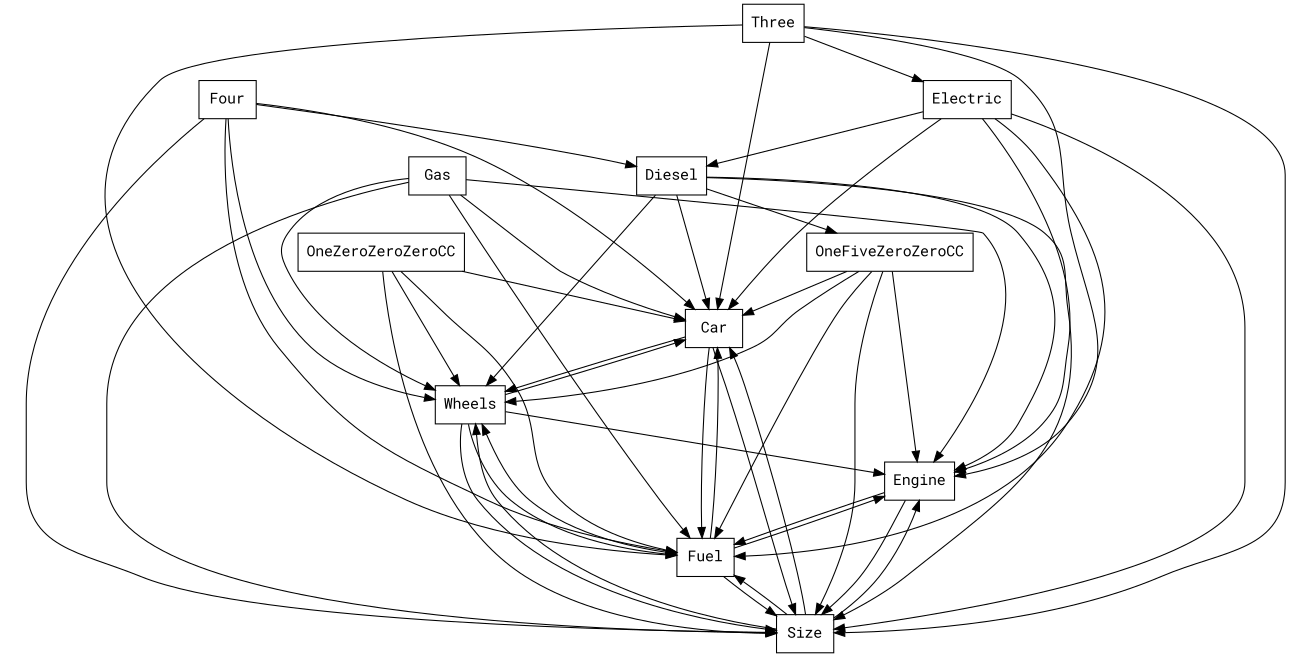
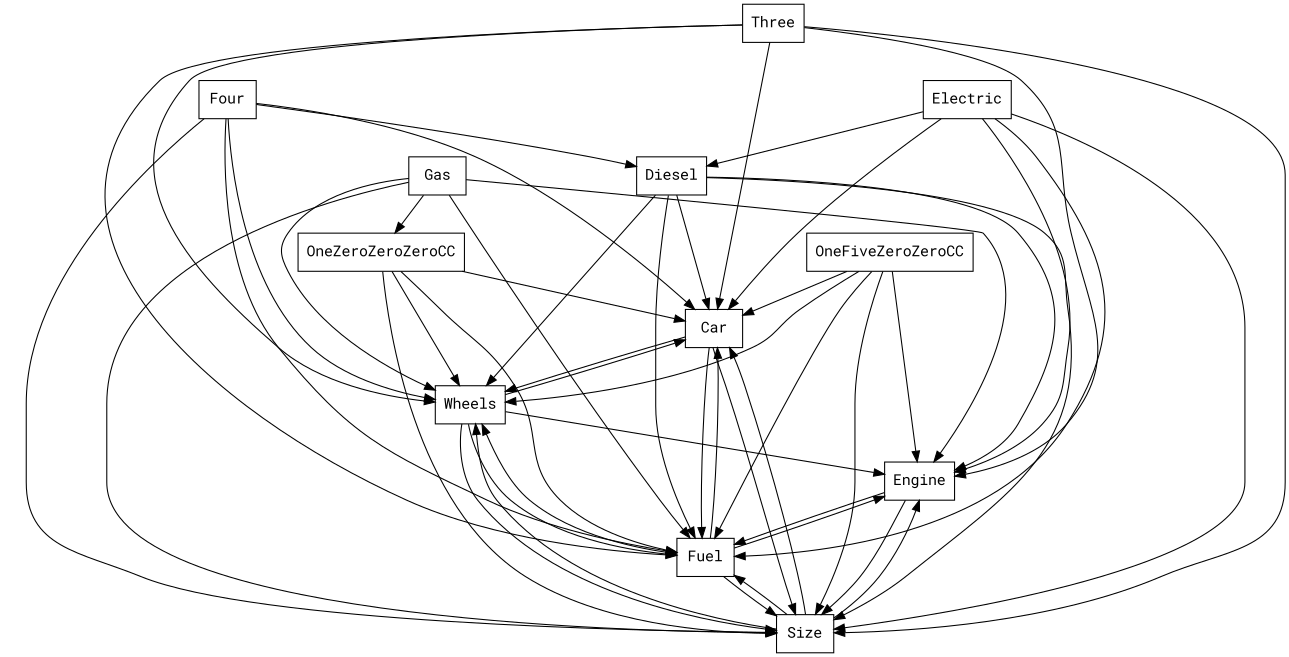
(859, 57) -> (202, 74)
(793, 218) -> (656, 364)
(559, 271) -> (412, 210)
